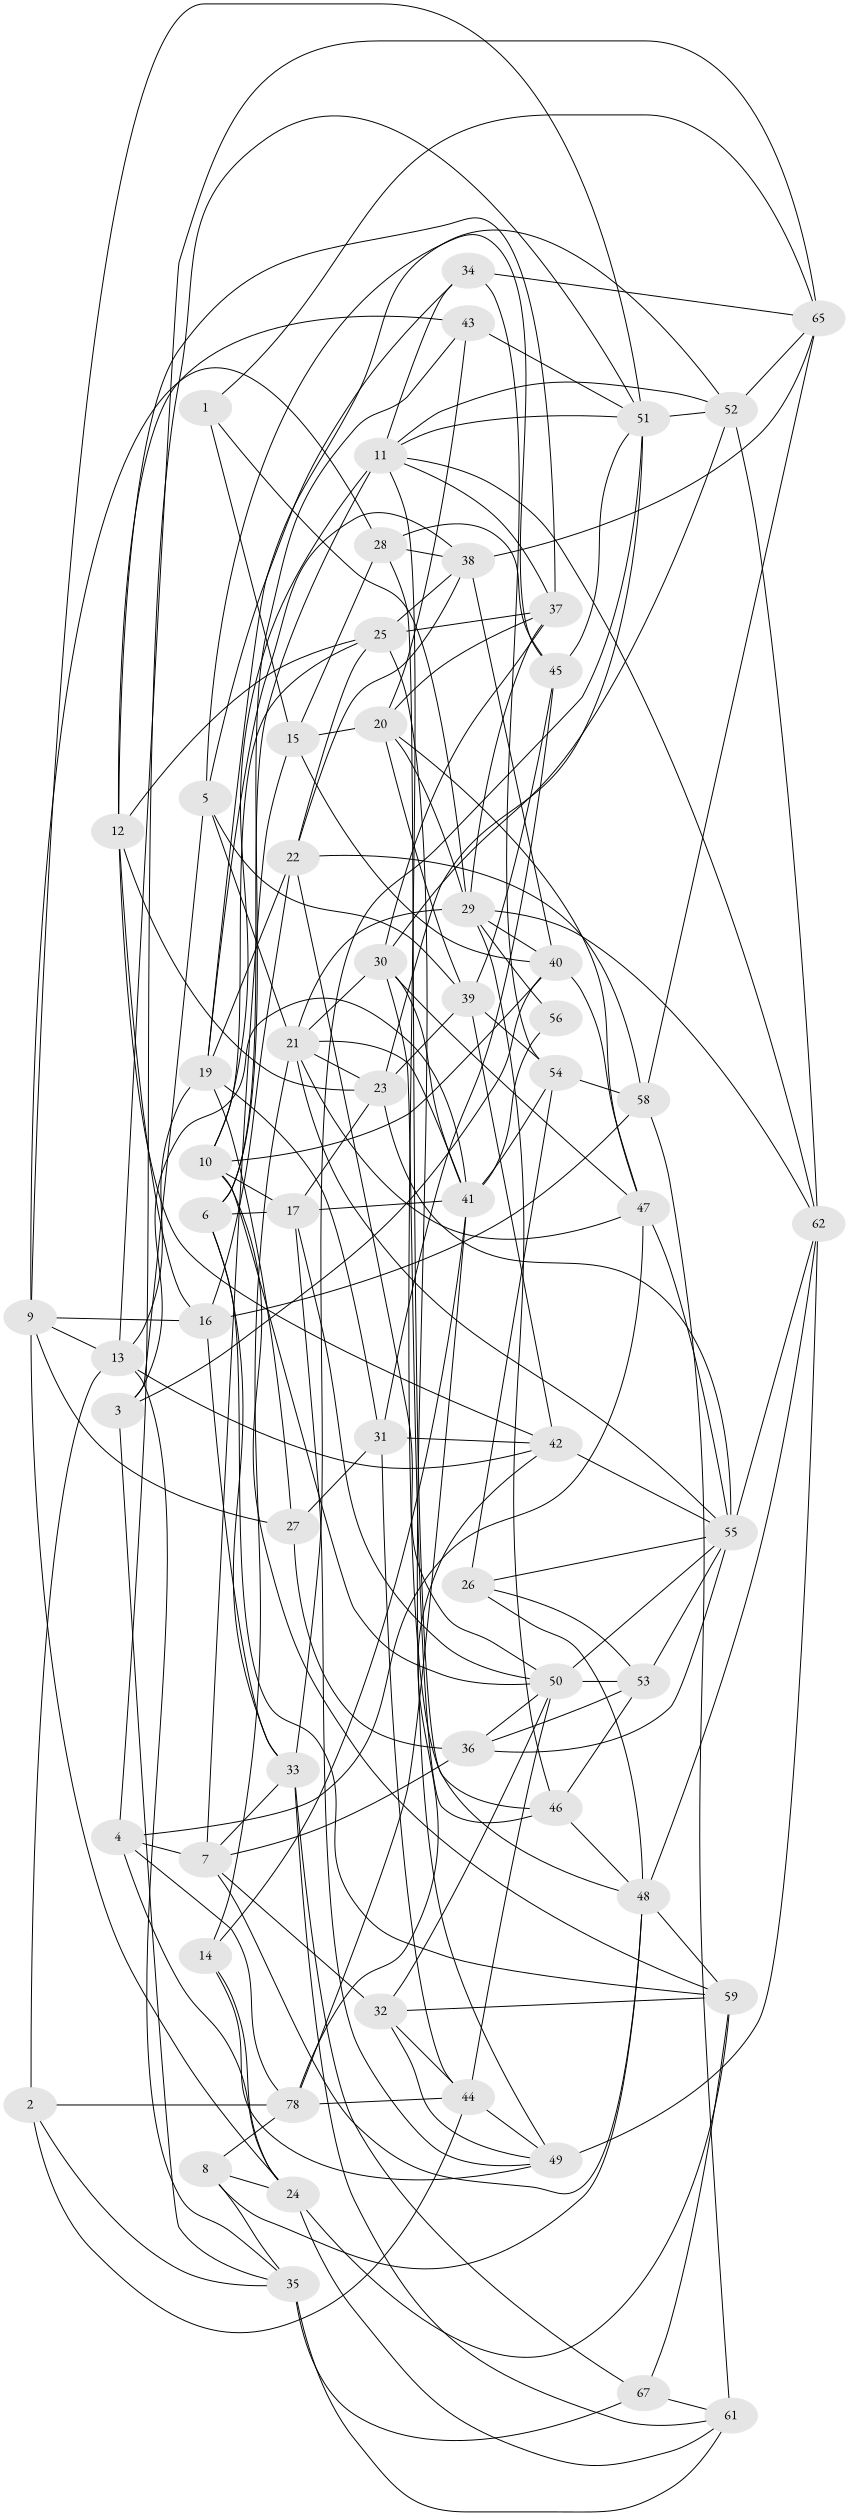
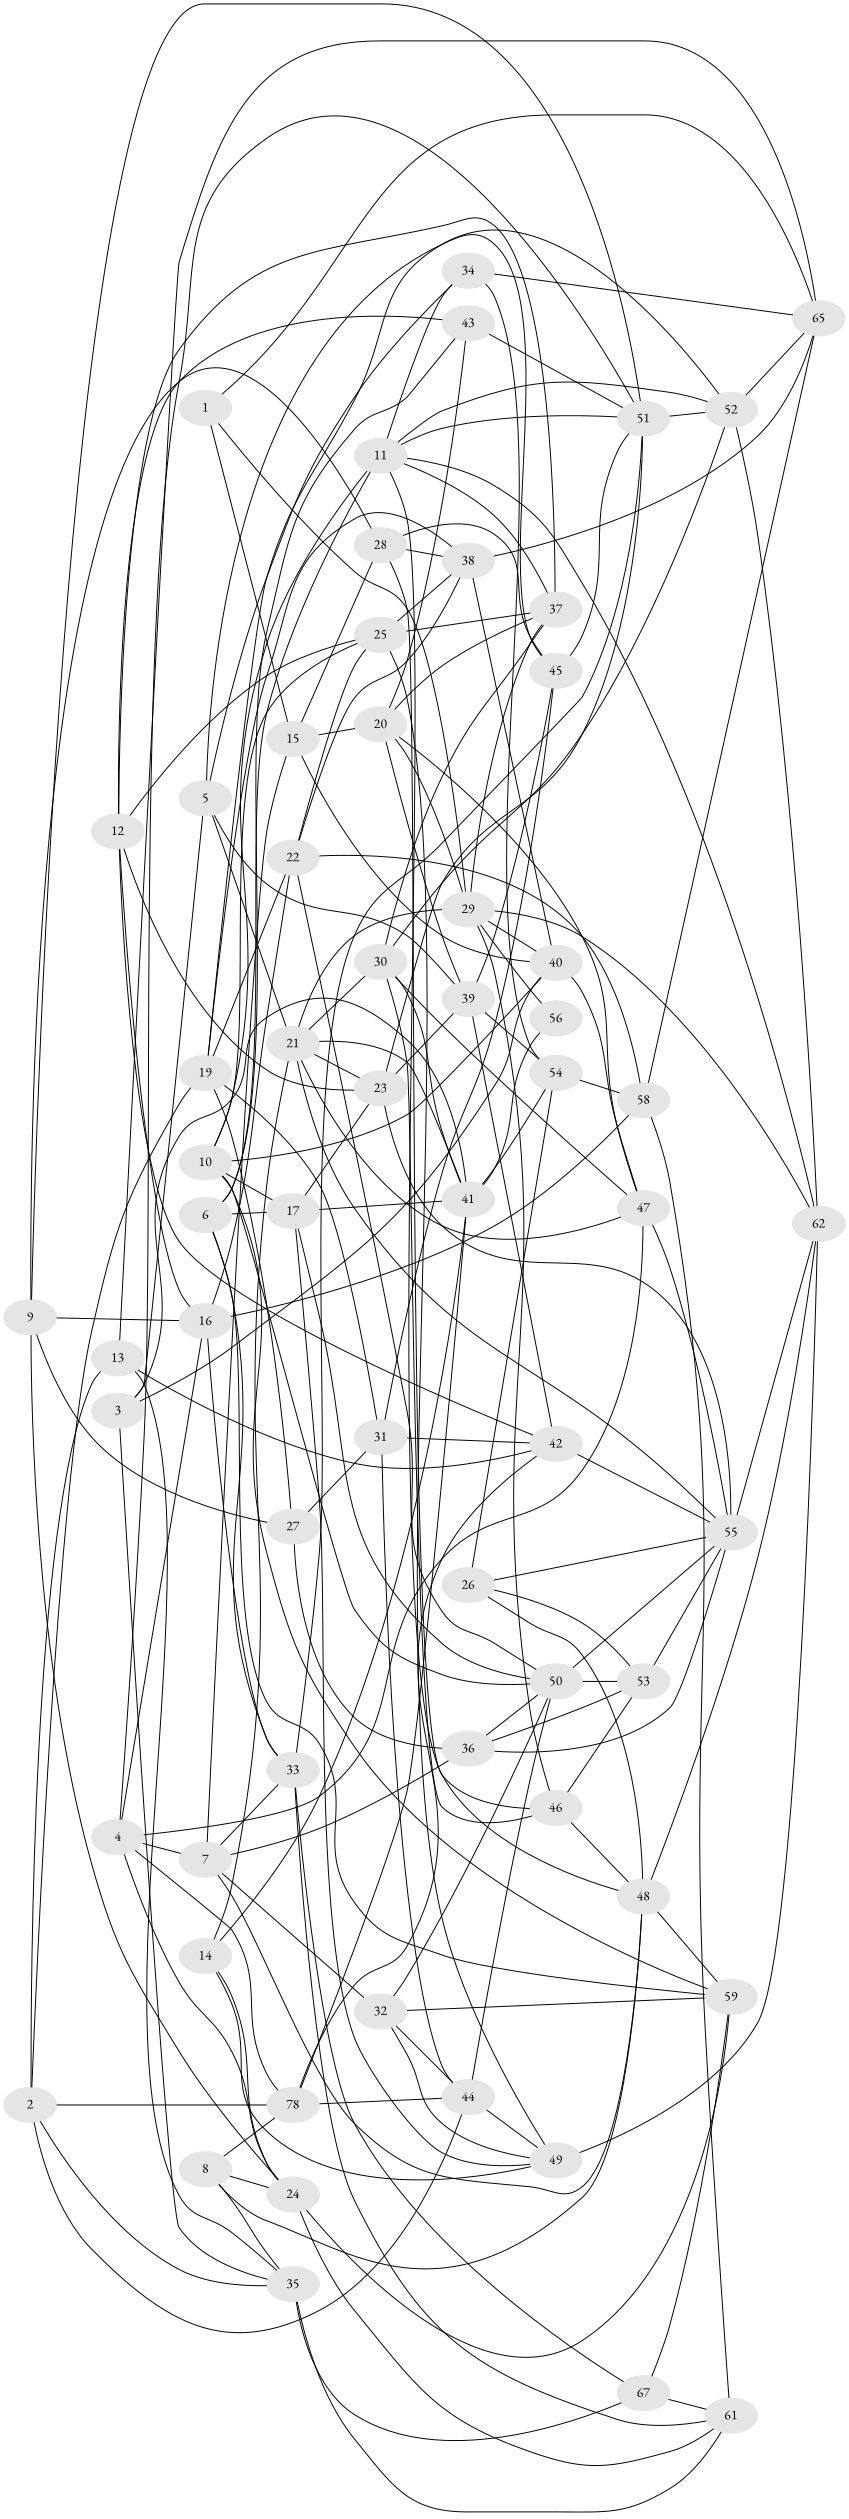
(162, 1216) -> (62, 1576)
(74, 1338) -> none
none -> (160, 1591)
